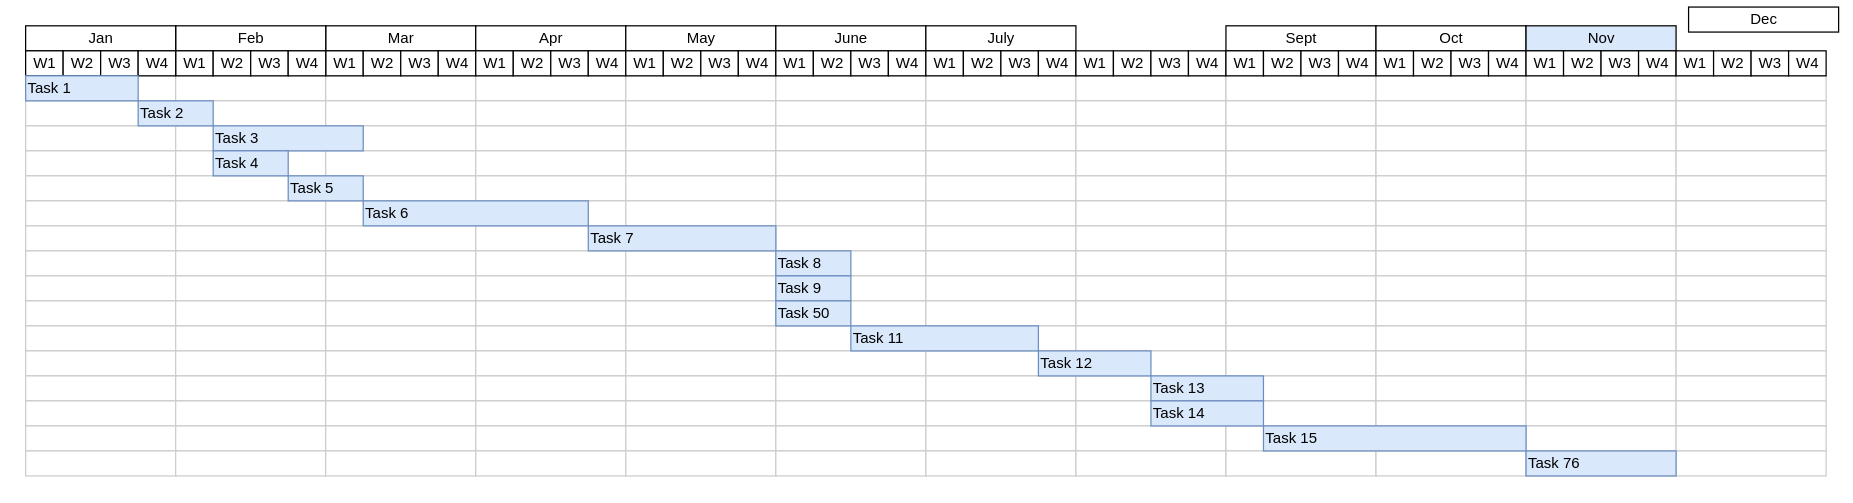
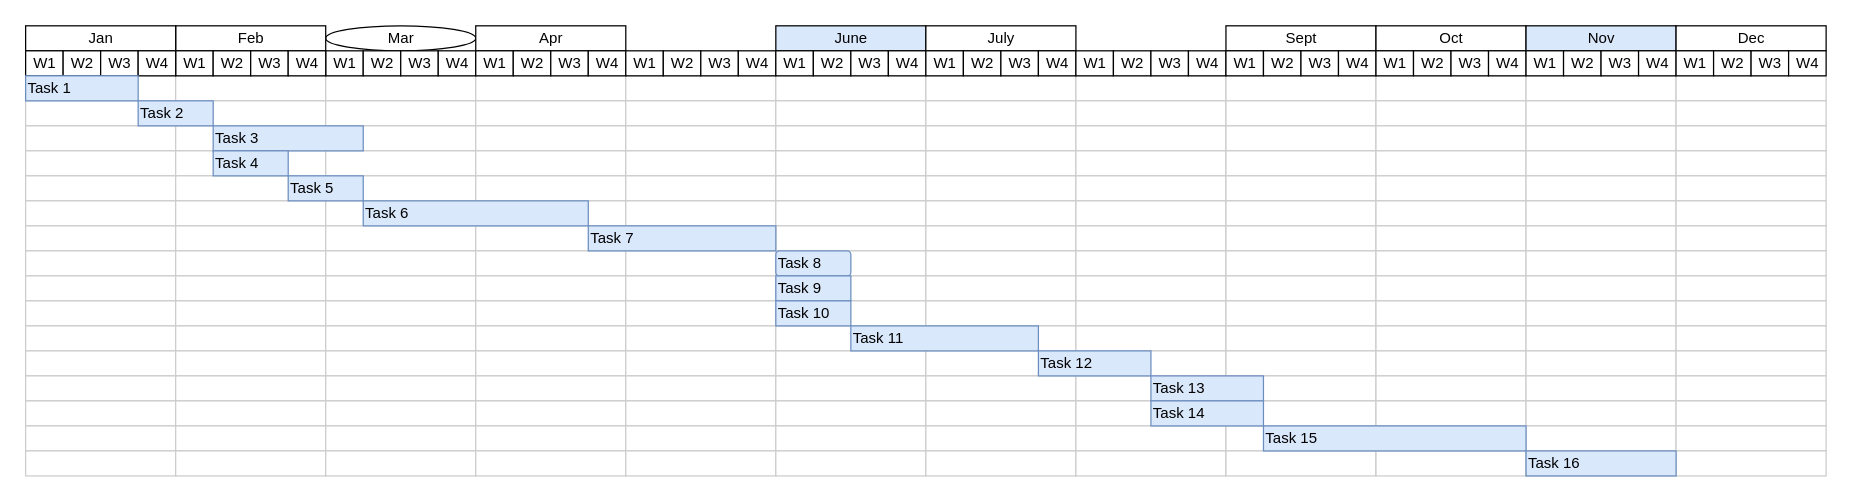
(1763, 19) -> (1751, 38)
(401, 38) -> (401, 38)
(701, 38) -> none
(851, 38) -> (851, 38)
(813, 263) -> (813, 263)
(806, 313) -> (806, 313)
(1556, 463) -> (1556, 463)
